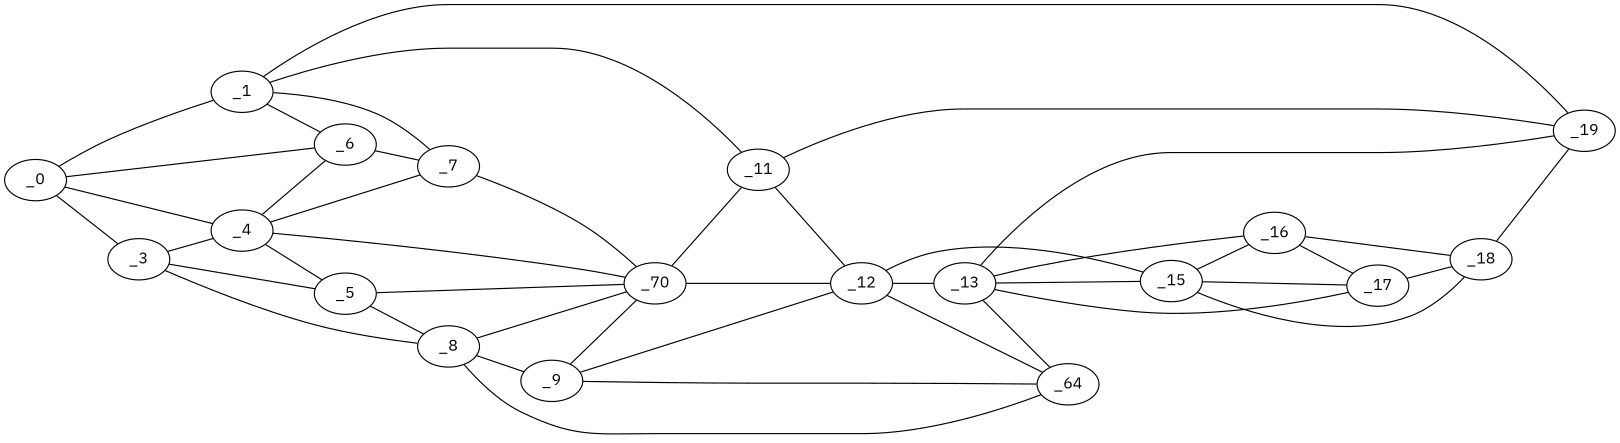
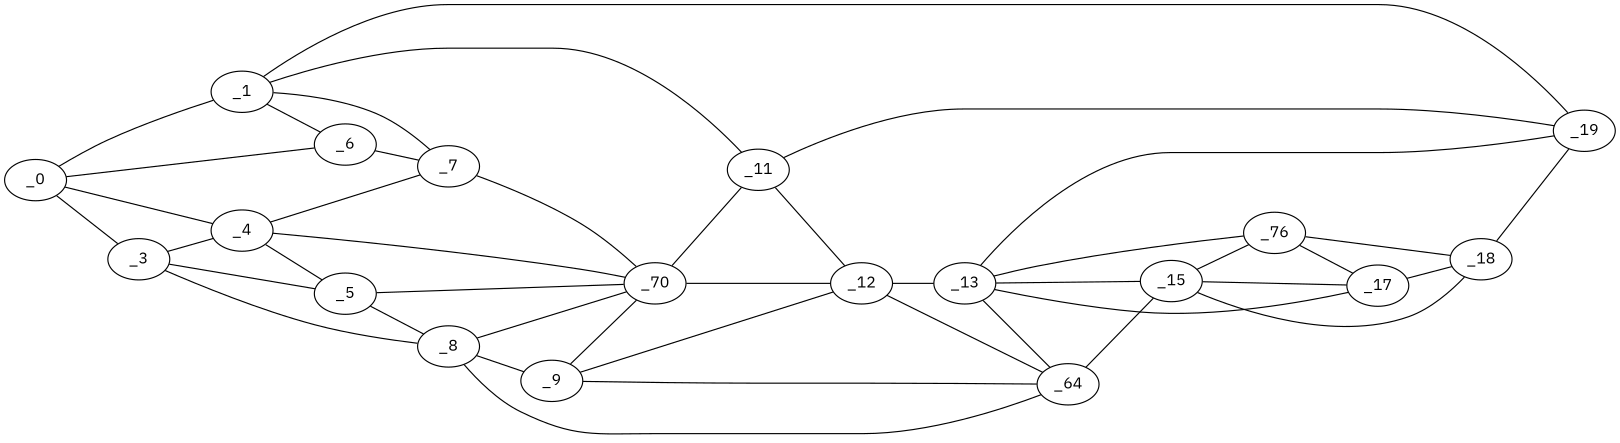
(294, 188) -> none
(1275, 233) -> (1275, 233)
(1014, 248) -> (1120, 333)
